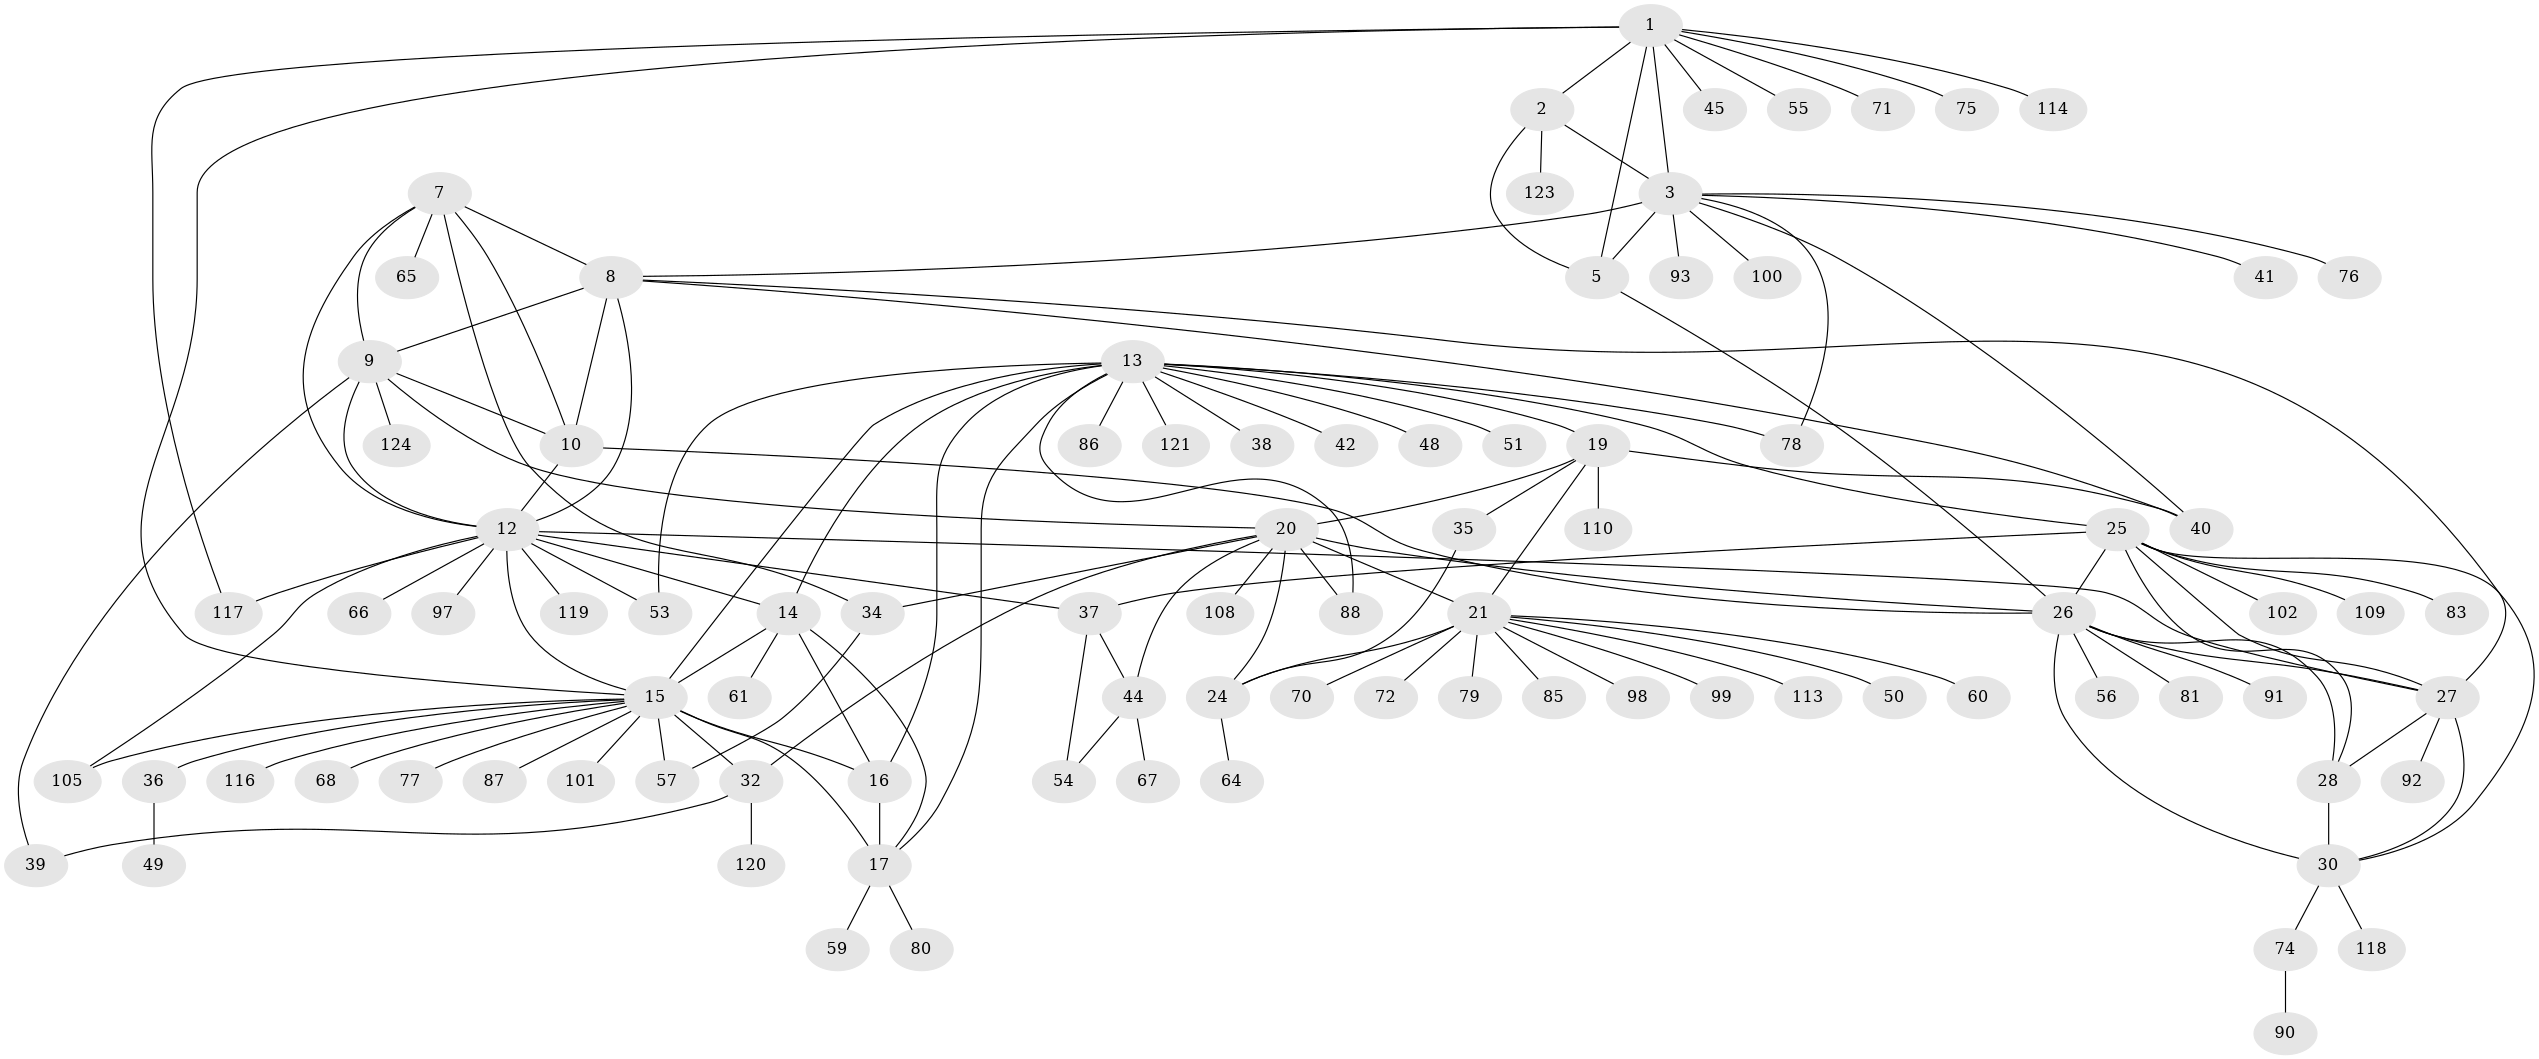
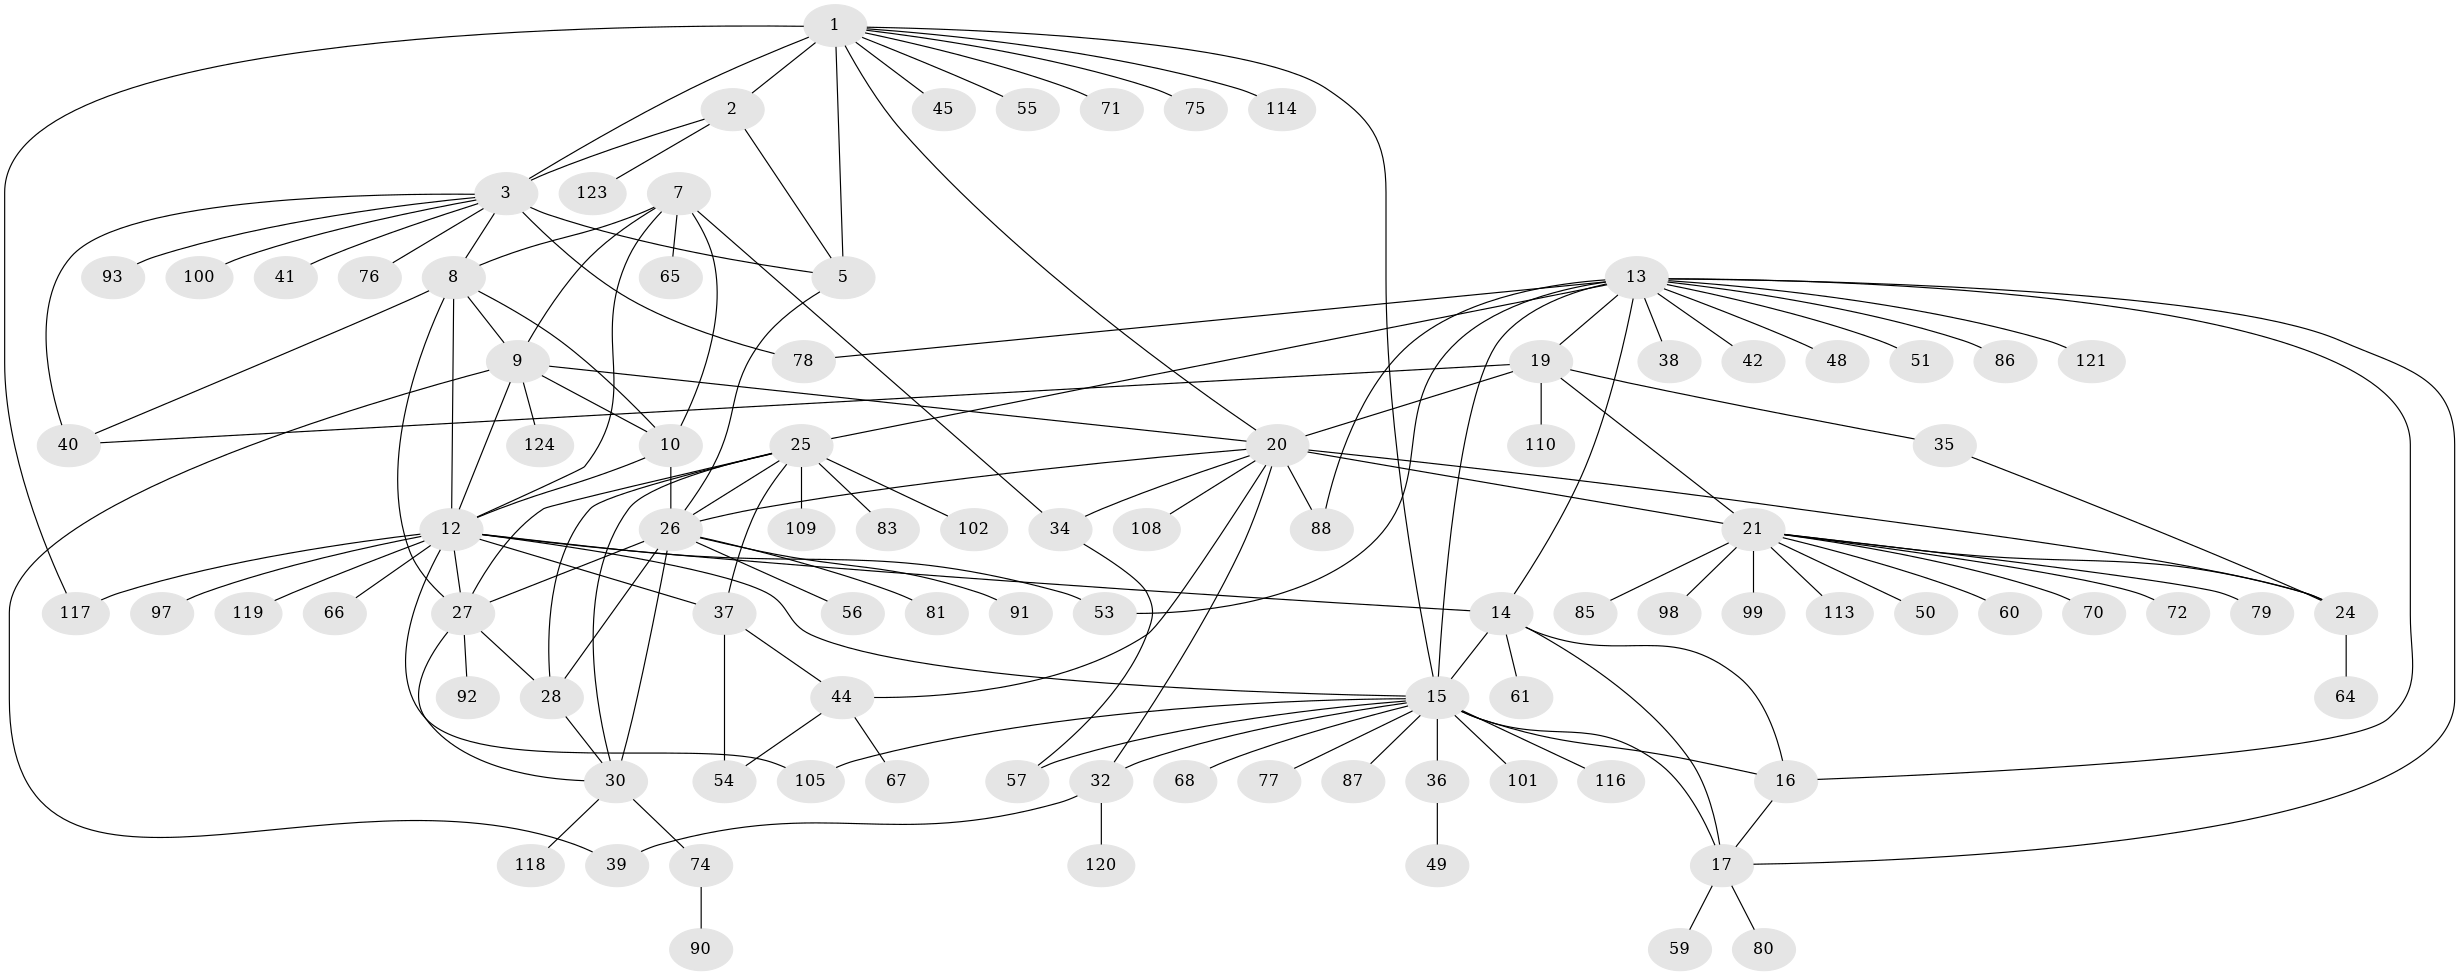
none -> (1031, 257)
